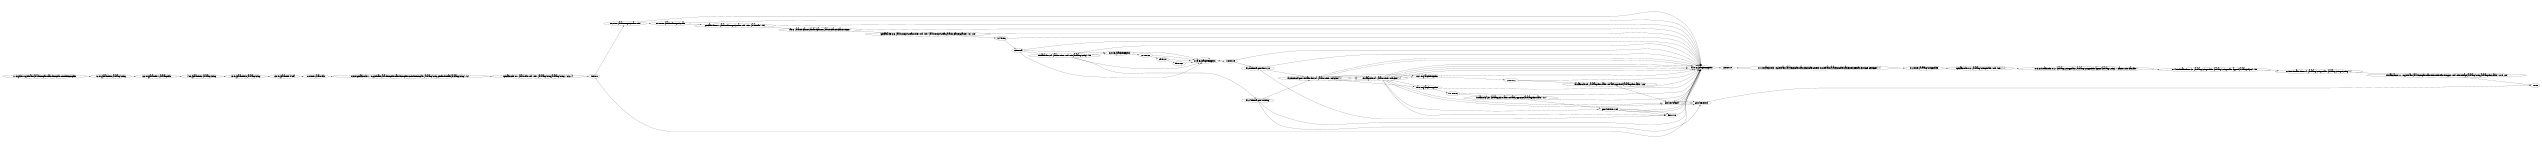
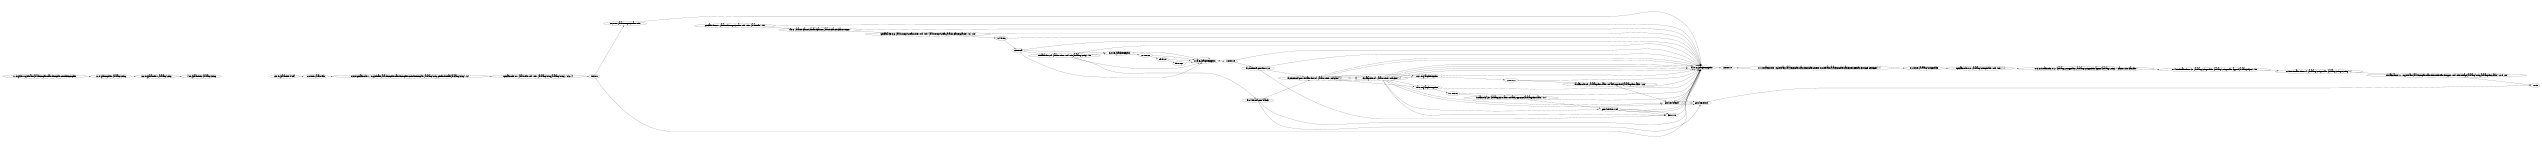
(671, 24) -> none
(111, 76) -> (111, 76)
(156, 76) -> (156, 76)
(246, 76) -> none
(1258, 100) -> (1258, 100)
